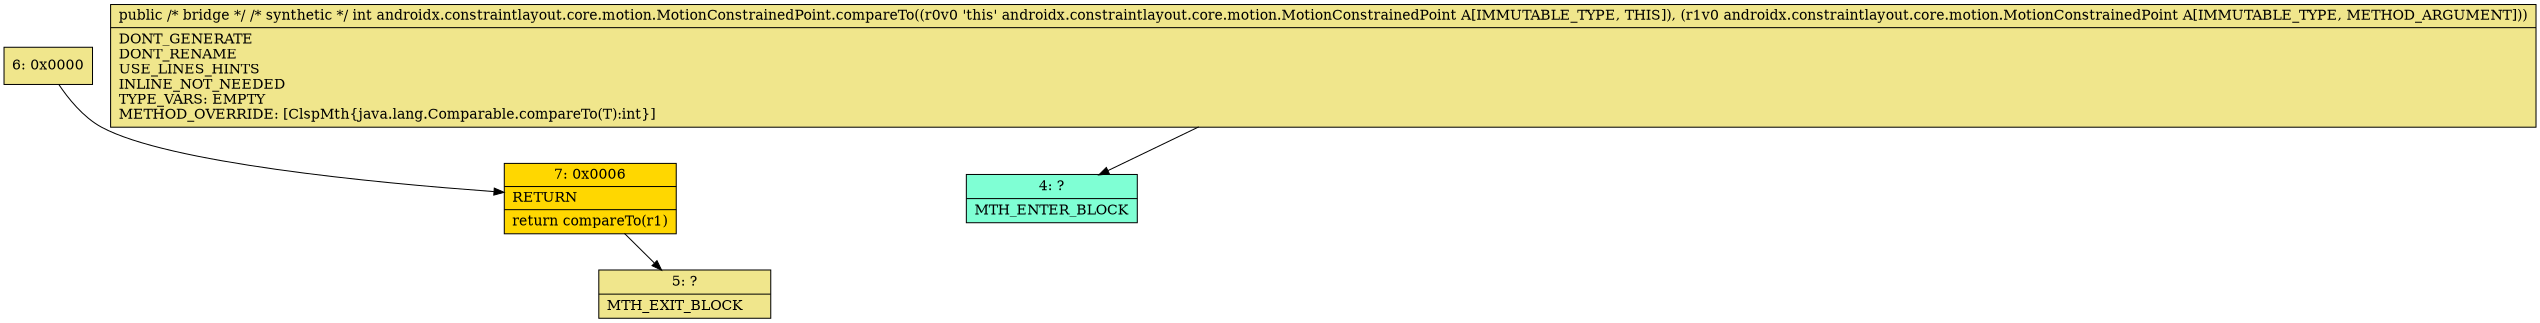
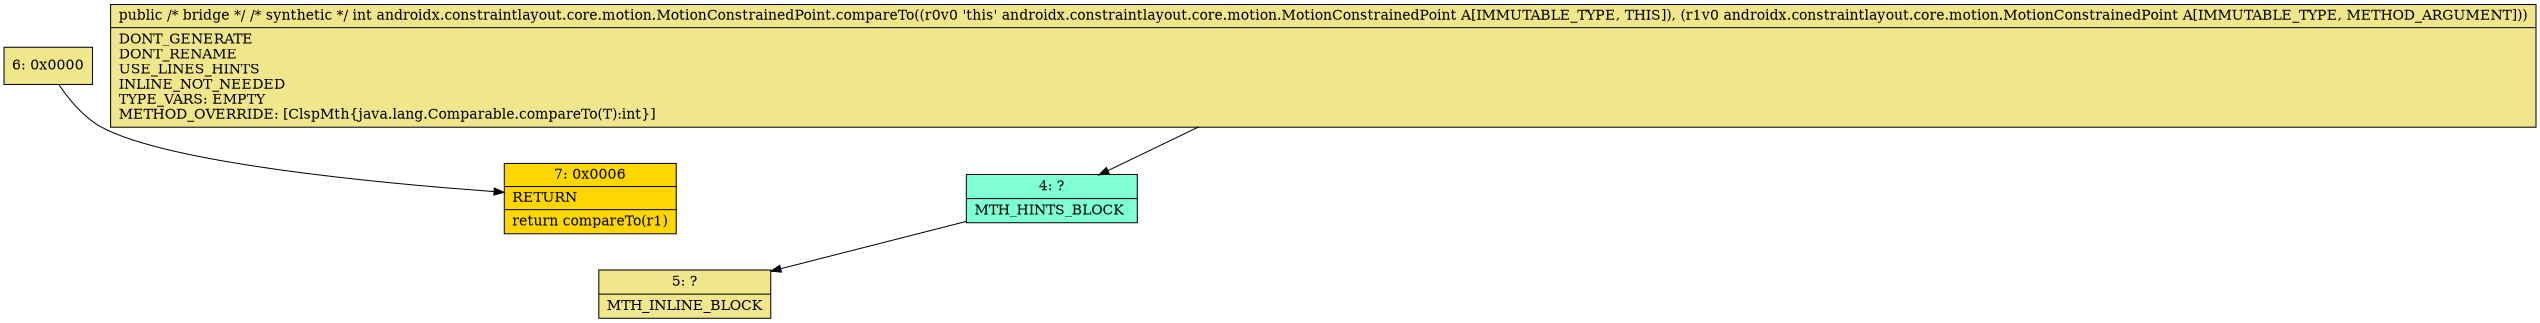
(1052, 210) -> (1049, 210)
(639, 248) -> (873, 245)
(675, 306) -> (685, 306)
